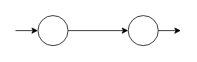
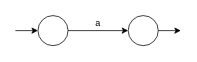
none -> (98, 23)
